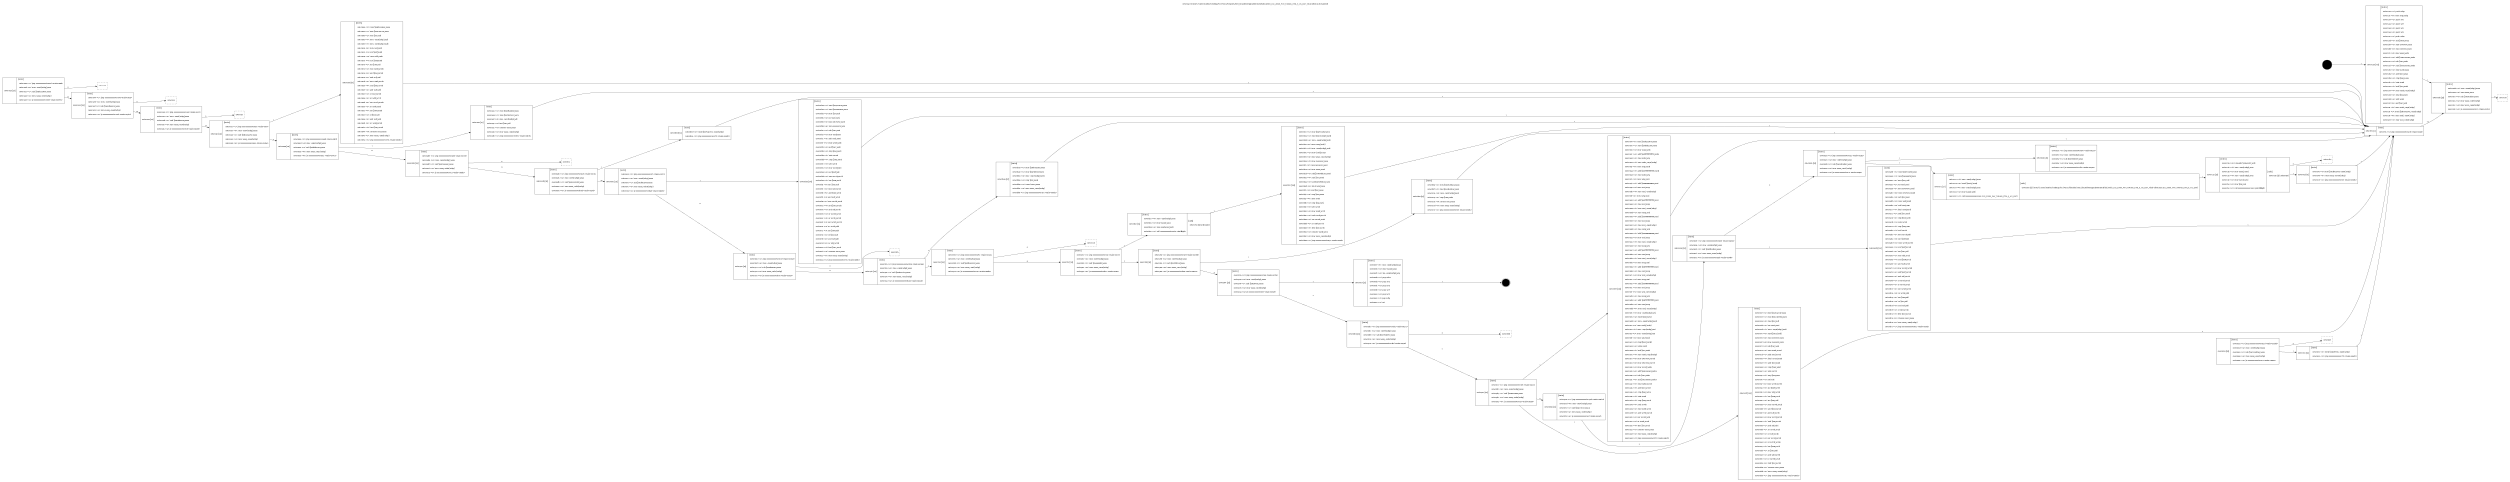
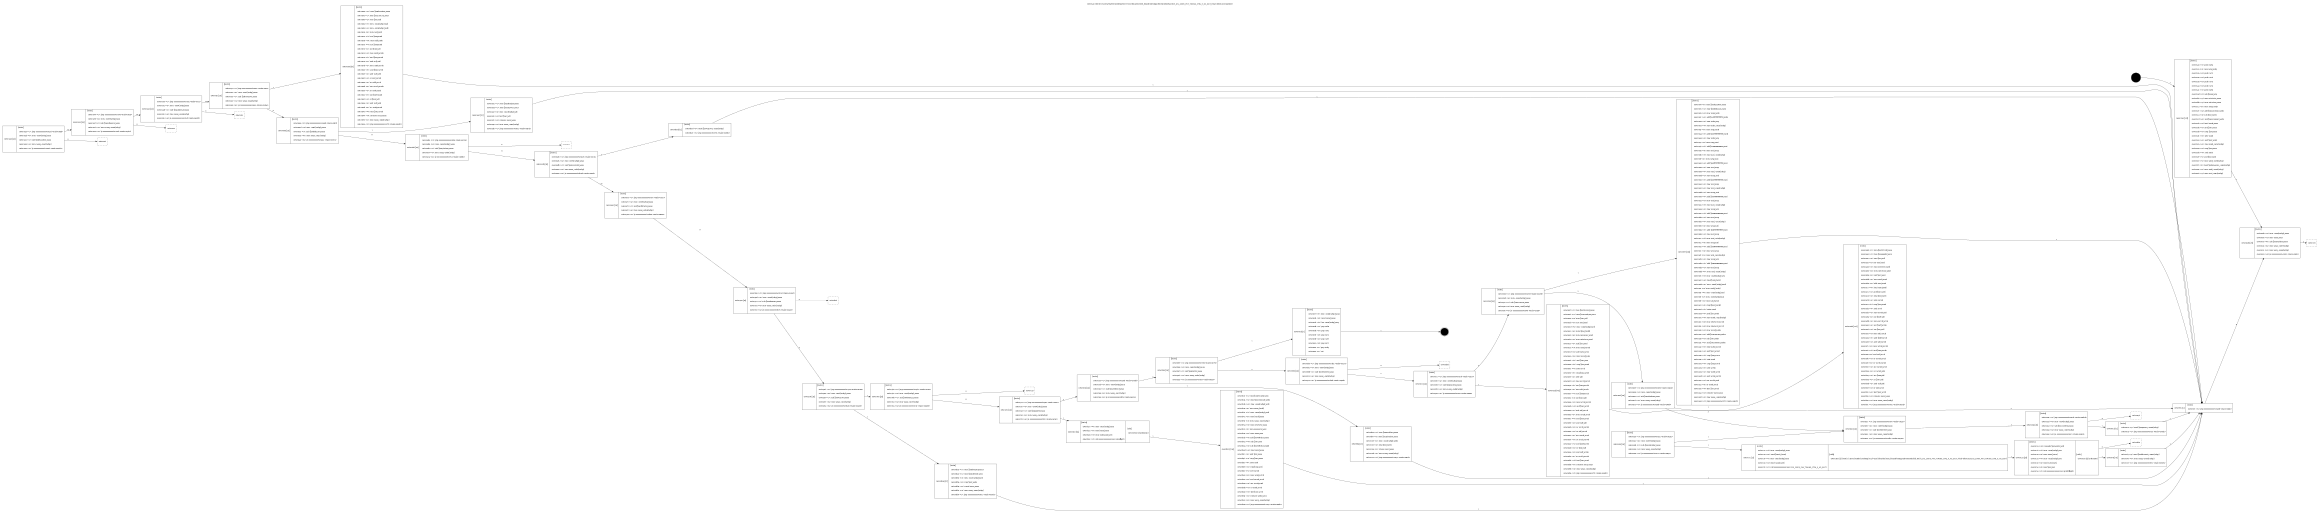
(830, 182) -> none
(1769, 206) -> (1753, 427)
(2188, 226) -> none
(1565, 347) -> (1609, 273)
none -> (1965, 427)
